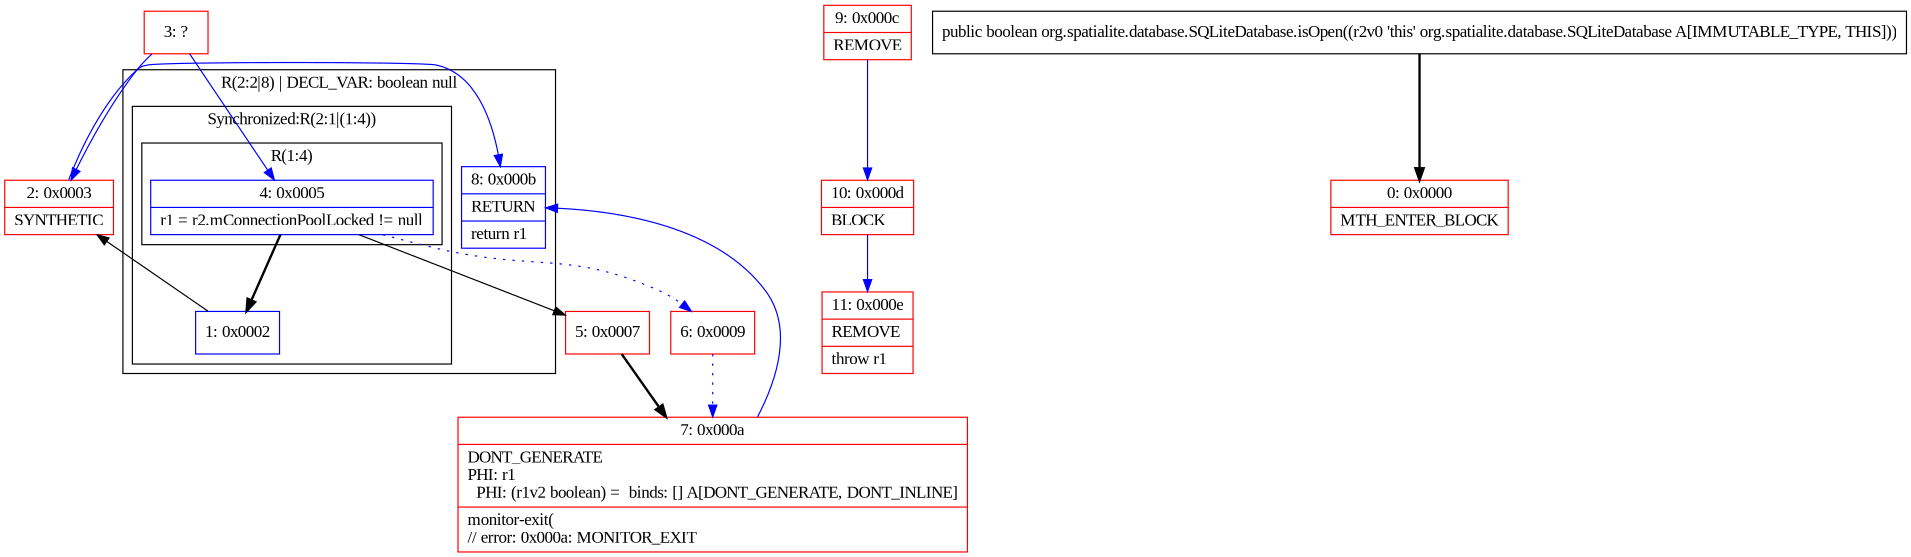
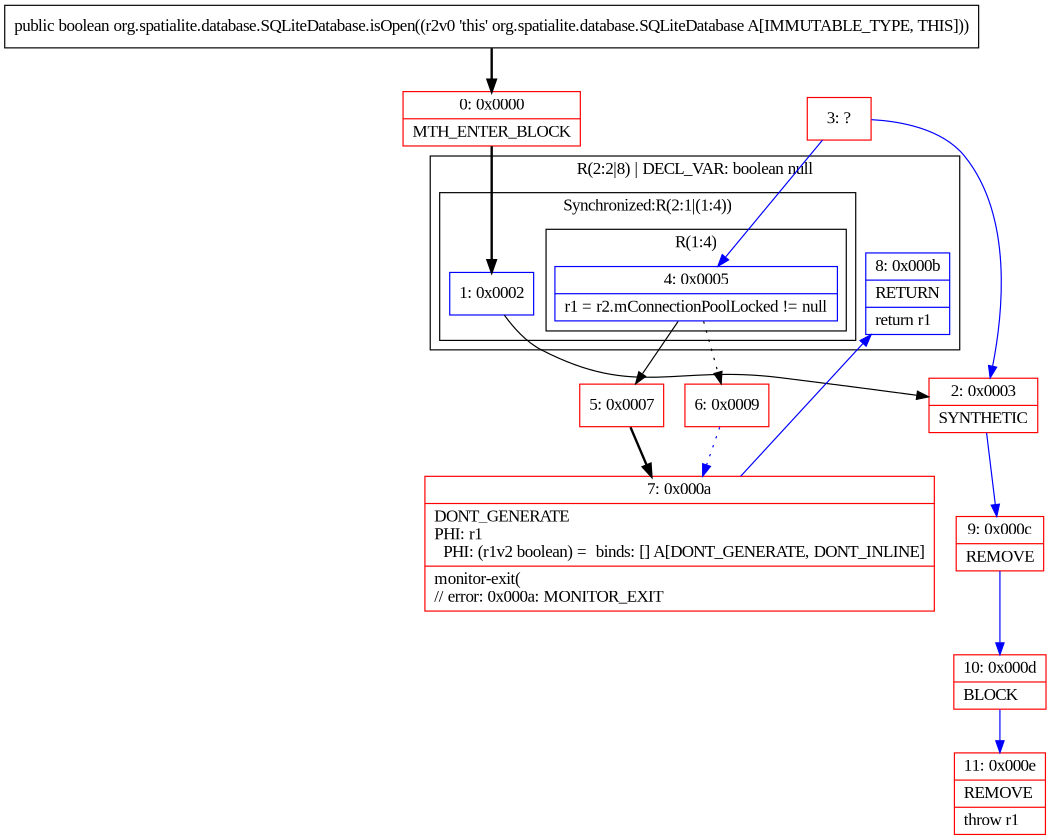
(279, 63) -> (991, 469)
(535, 262) -> (714, 357)
(266, 267) -> (492, 203)
